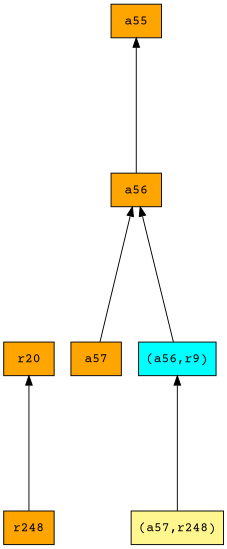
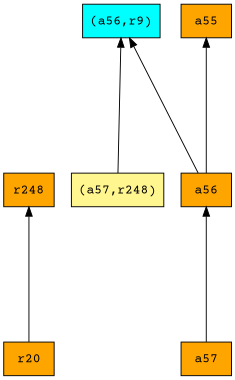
(158, 279) -> (166, 110)
(29, 448) -> (29, 279)
